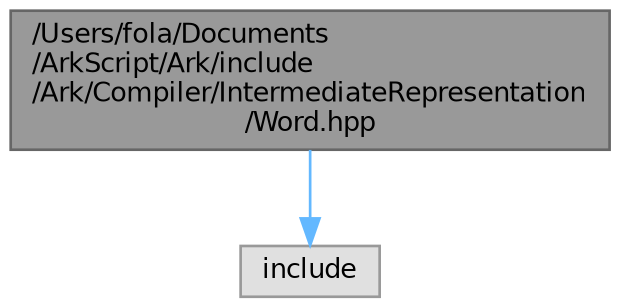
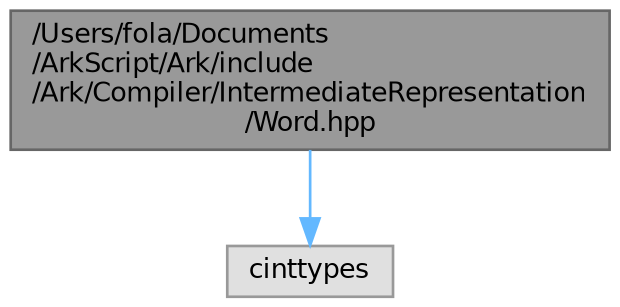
(310, 271) -> (310, 271)
